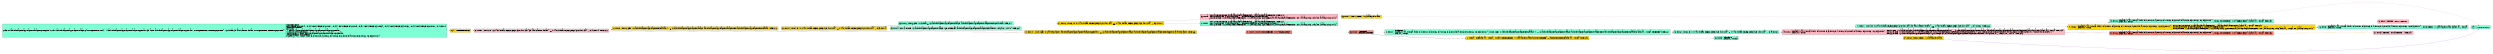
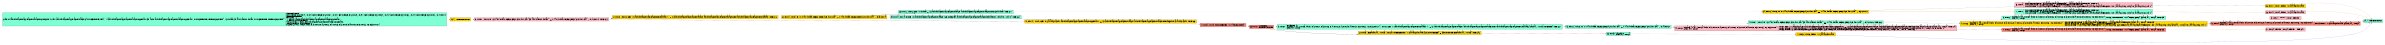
none -> (2286, 12)
(2393, 27) -> (2286, 24)
